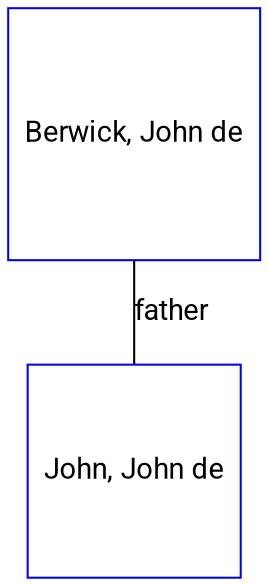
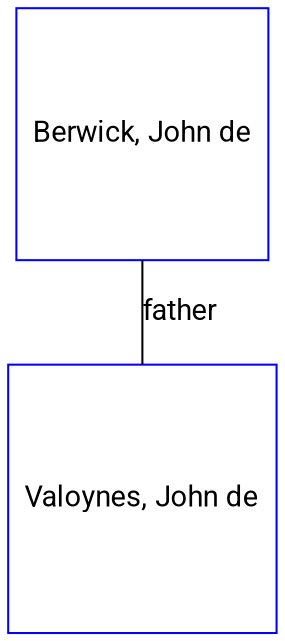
(134, 471) -> (142, 499)
